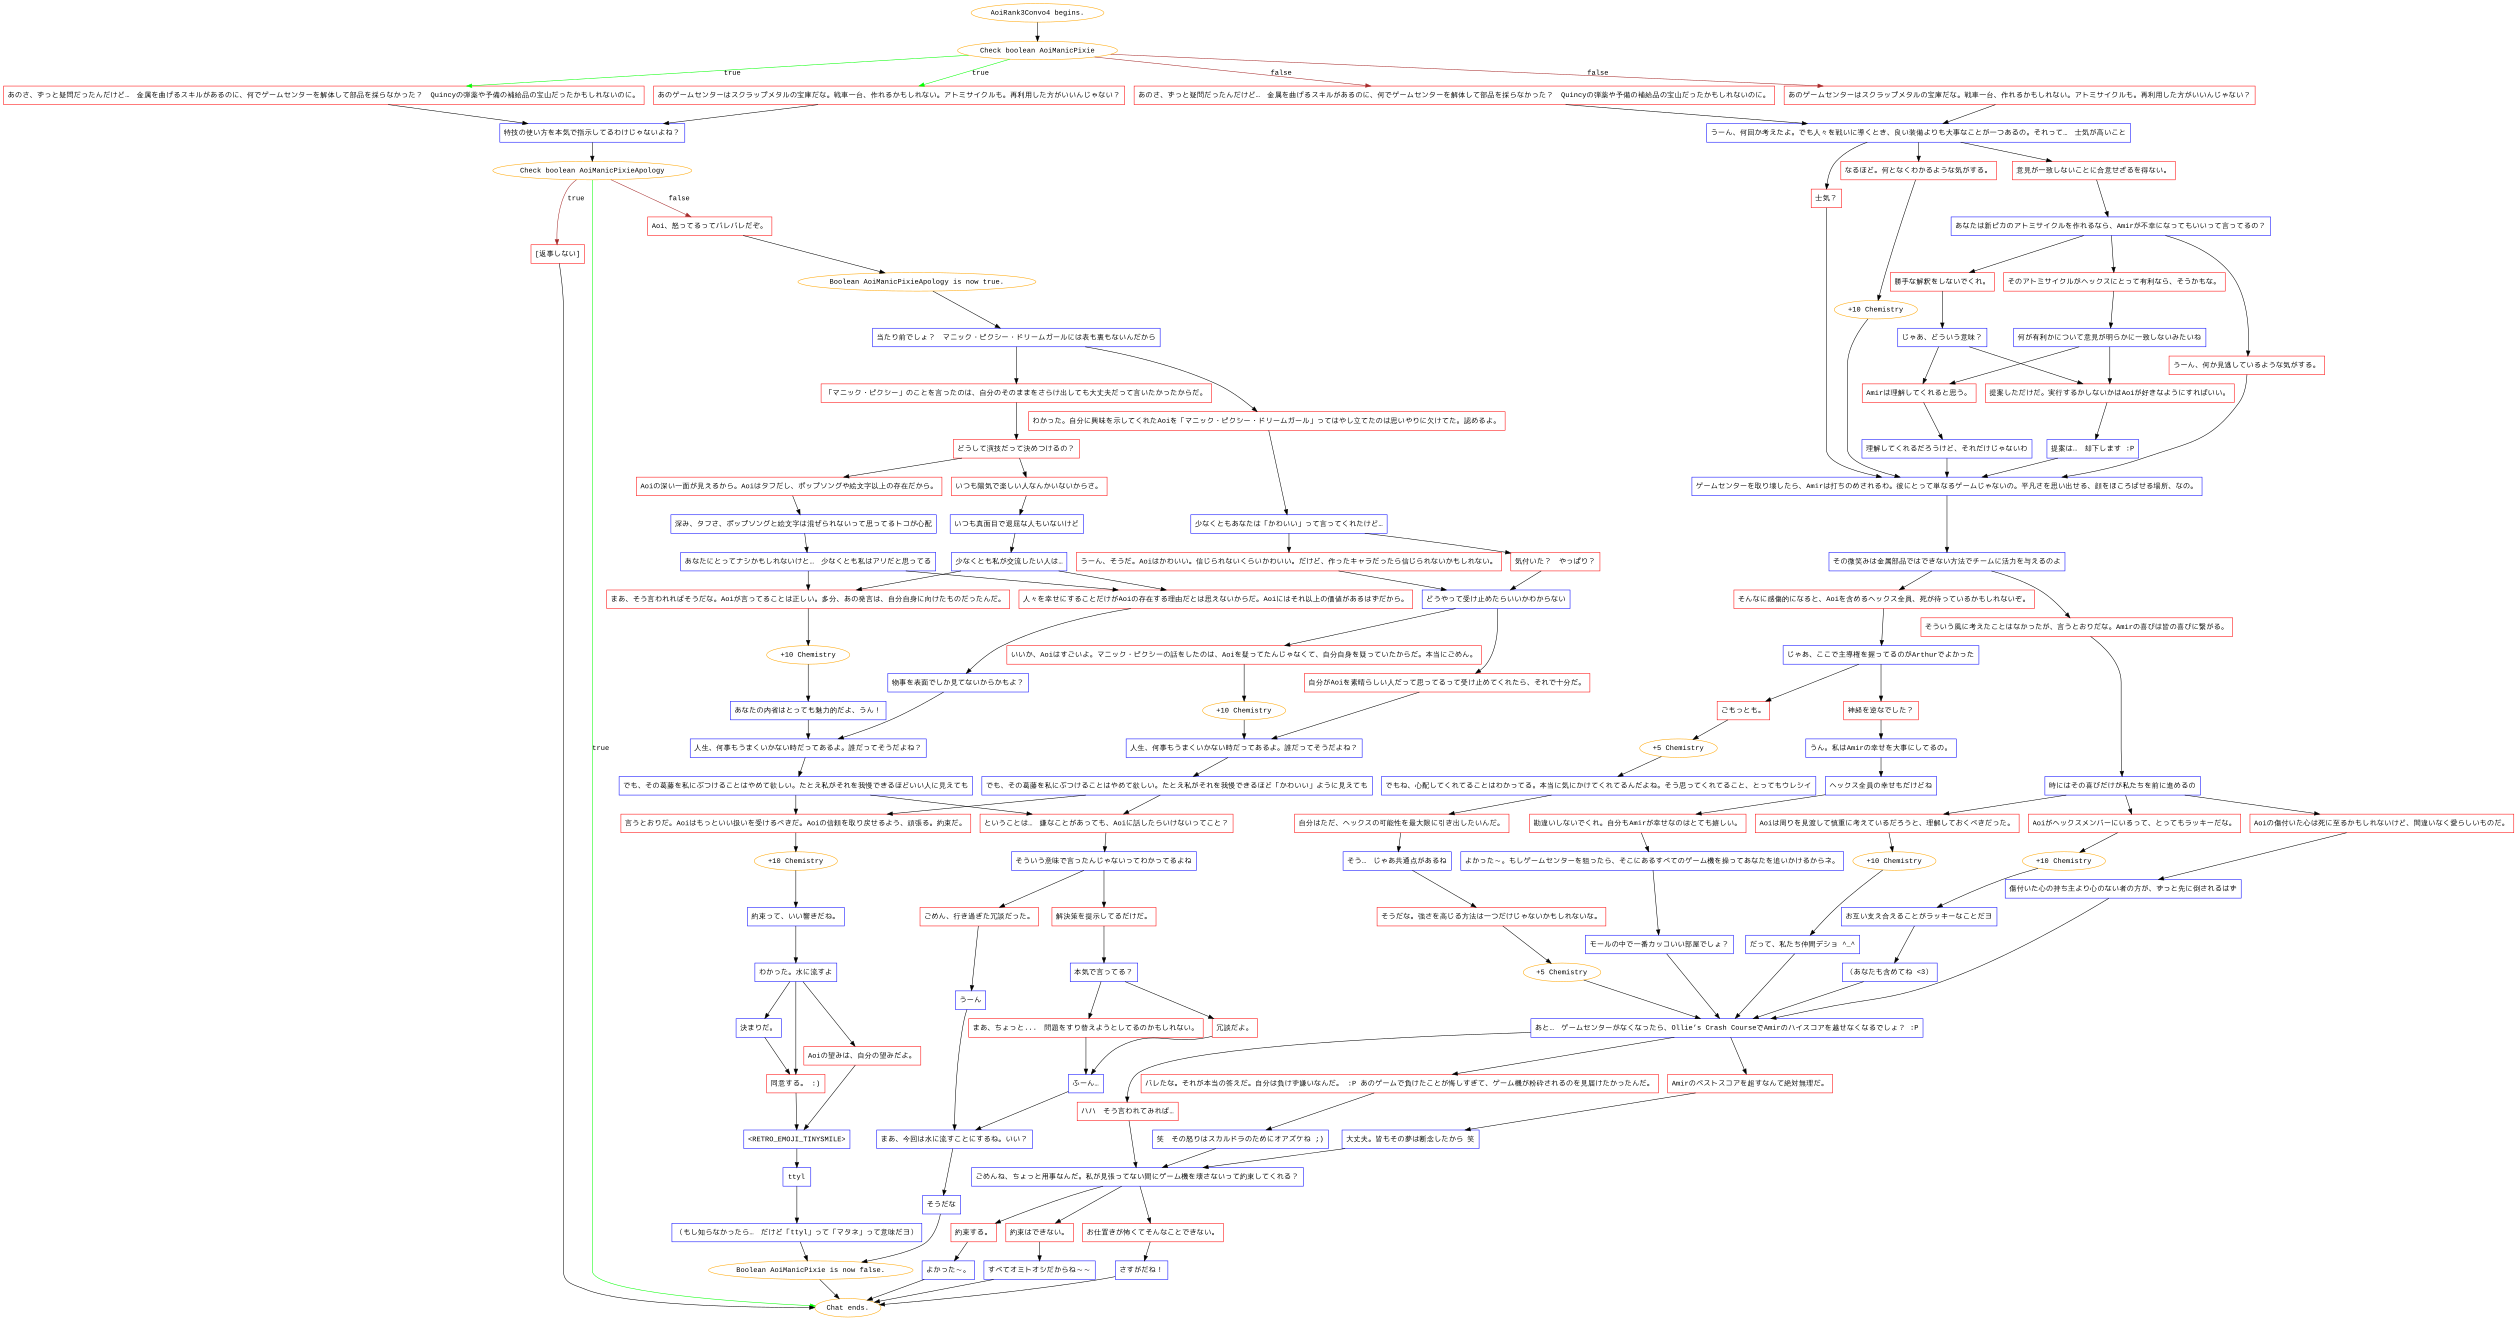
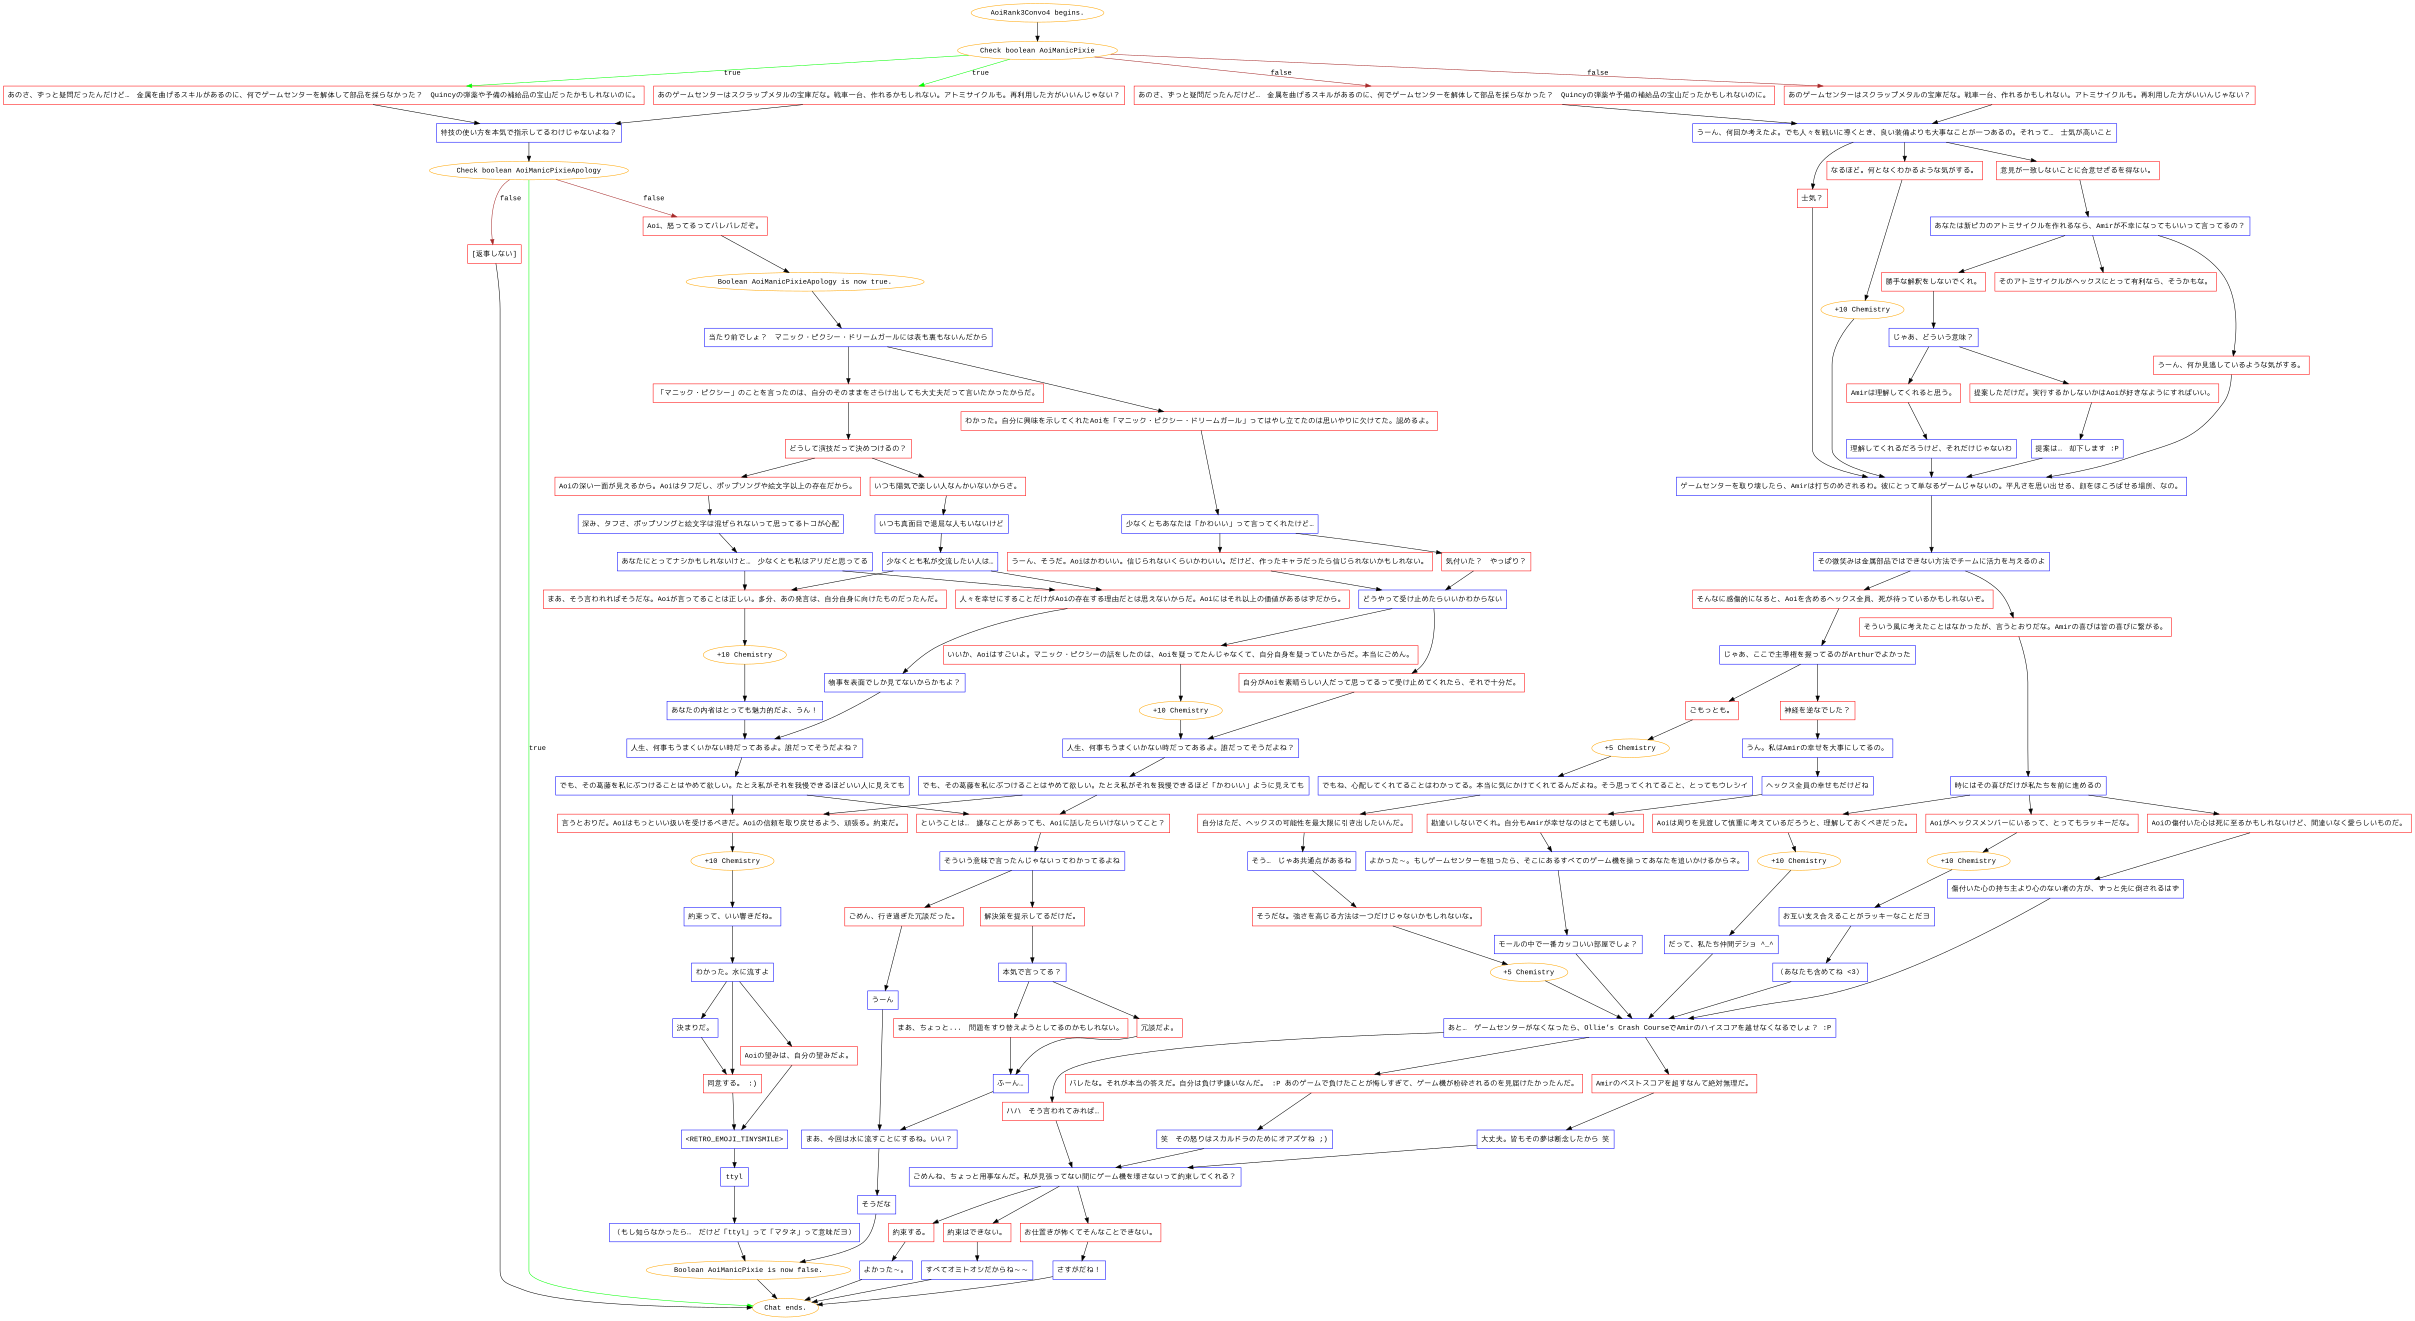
(576, 198) -> (511, 198)
(2110, 338) -> none
